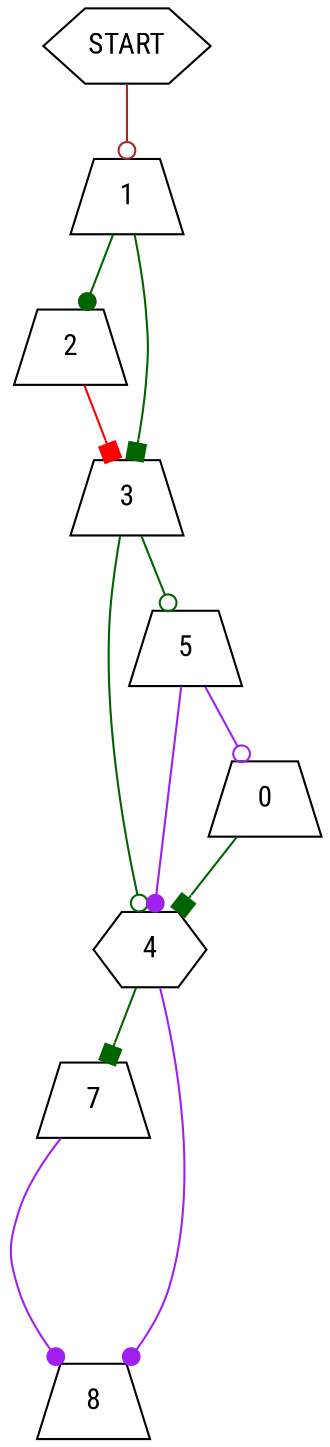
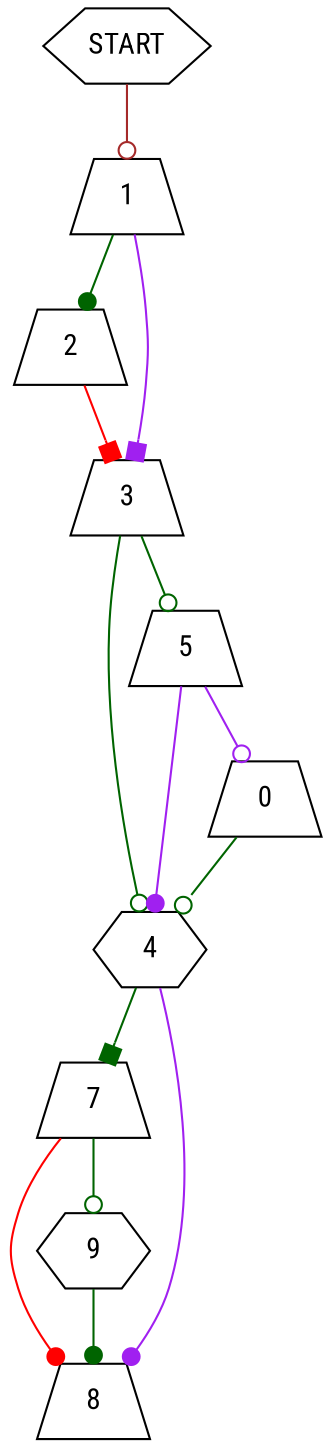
(148, 337) -> (148, 337)
(214, 866) -> (214, 866)
(11, 1242) -> (11, 1242)
none -> (94, 1251)
